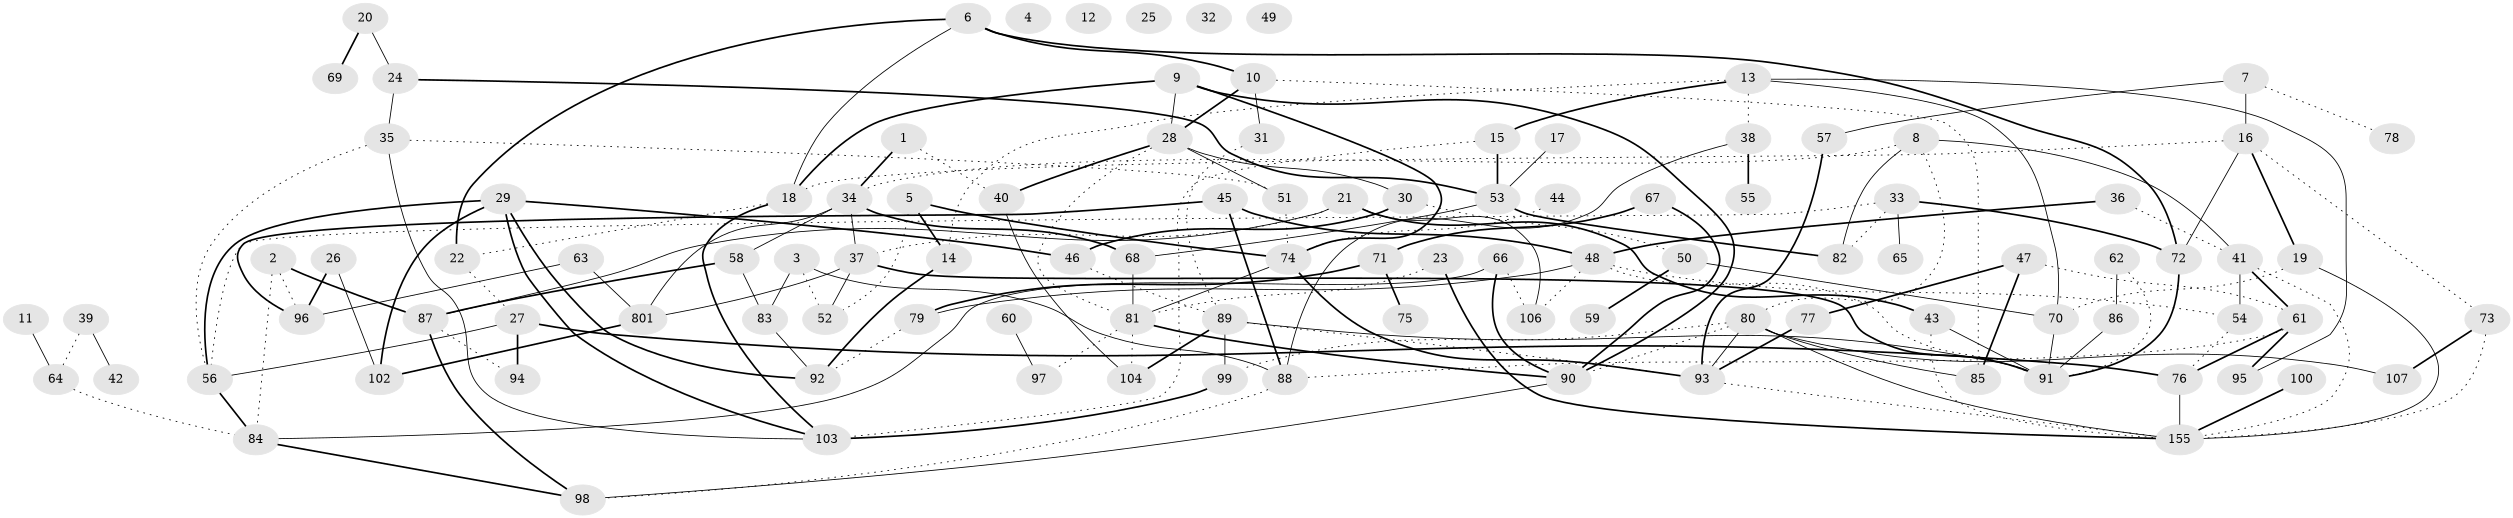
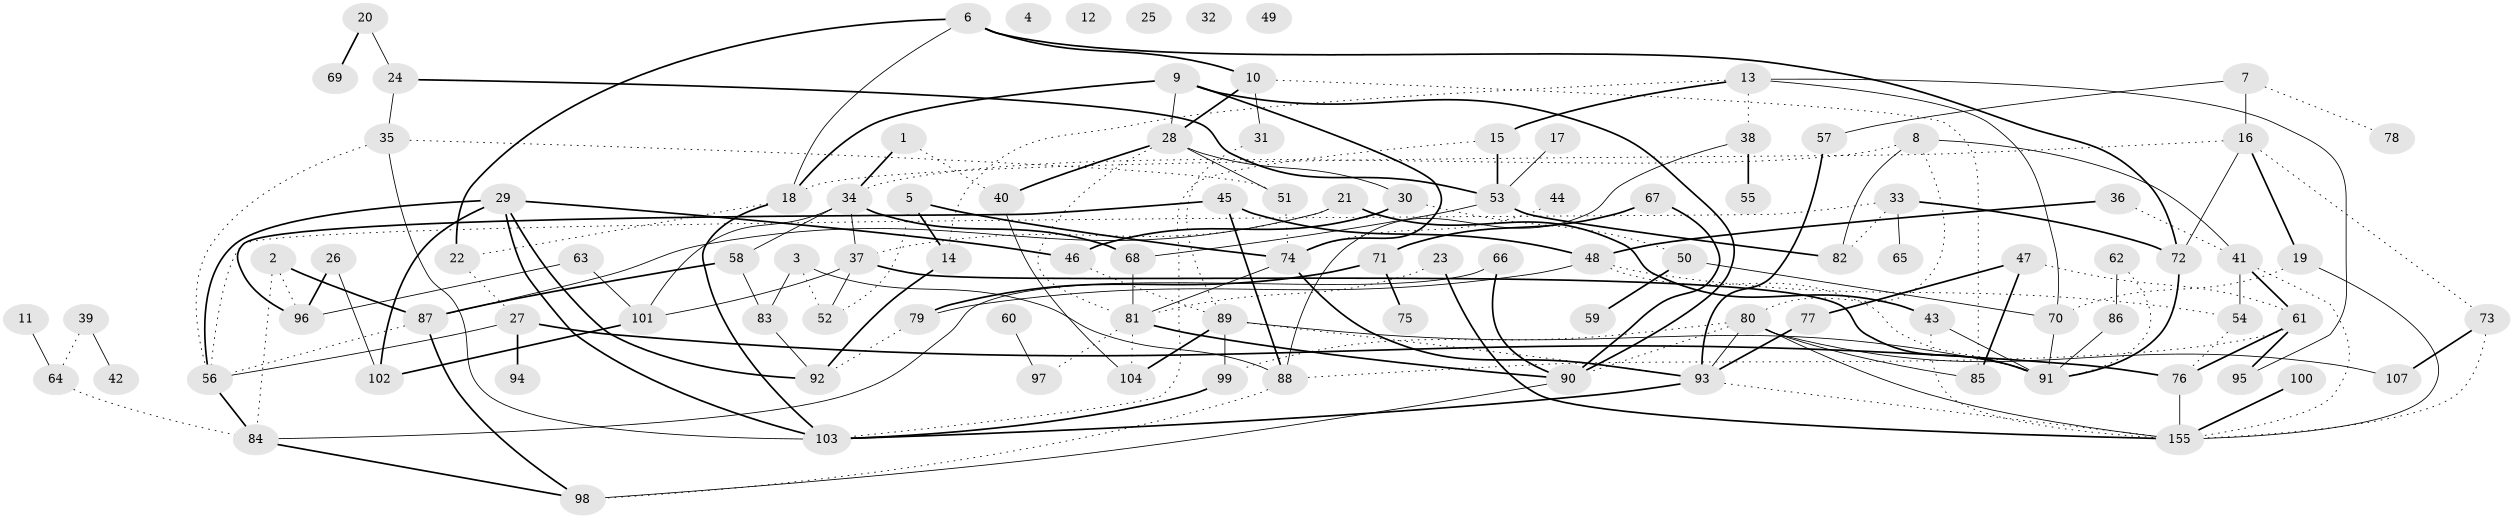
(643, 319) -> (643, 319)
(1531, 319) -> none
(473, 351) -> (318, 350)
none -> (1266, 420)
